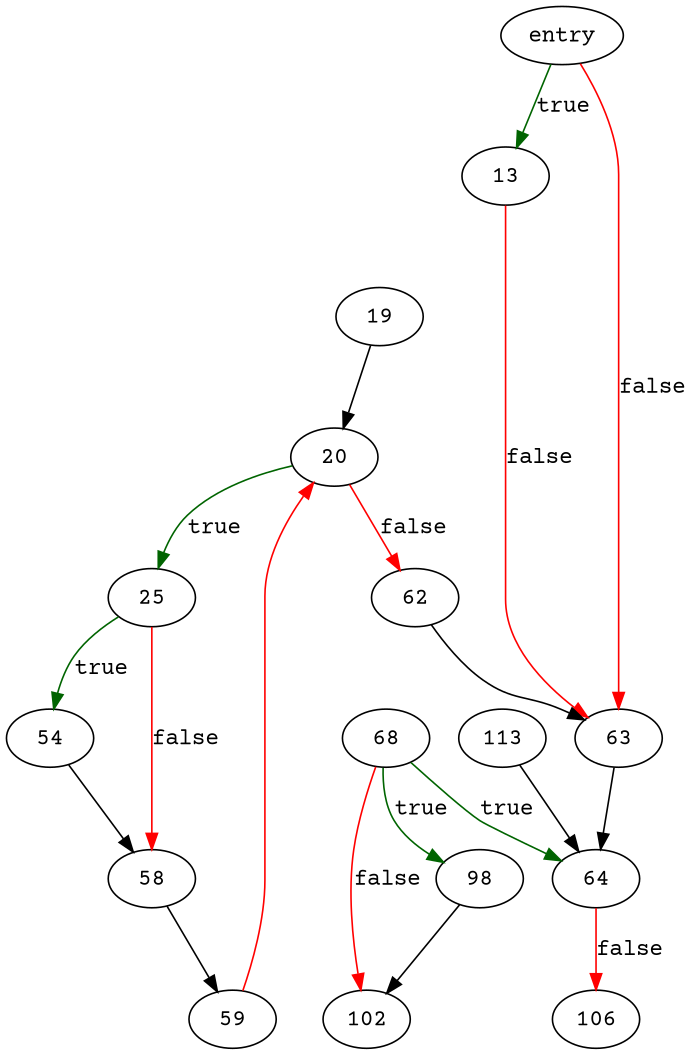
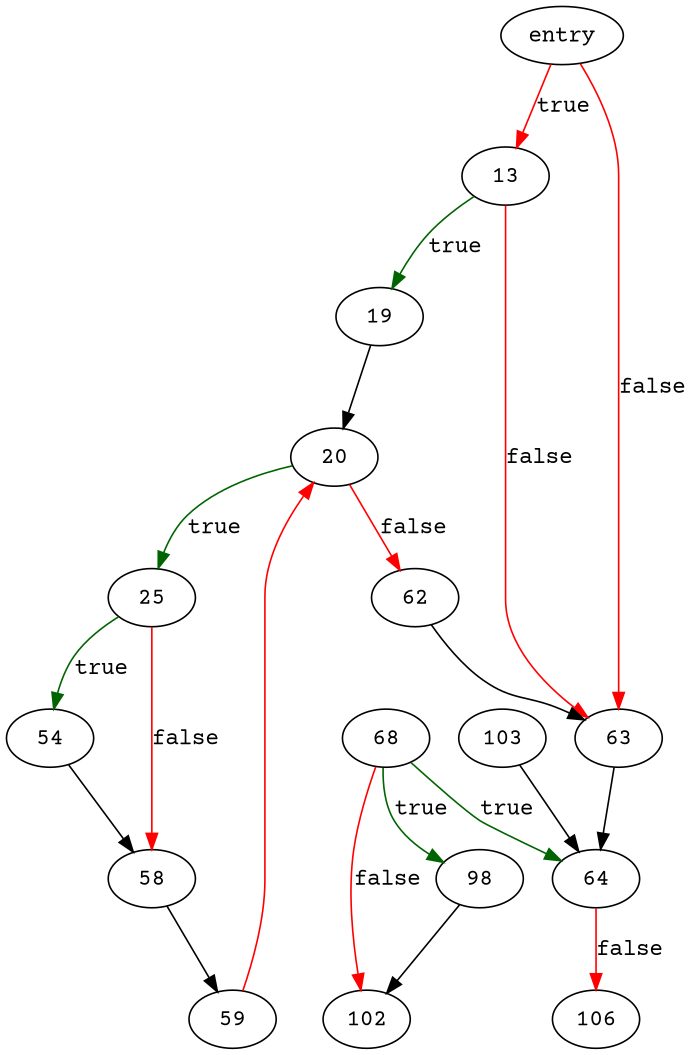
(537, 98) -> (537, 98)
none -> (432, 230)
(502, 738) -> (502, 738)
